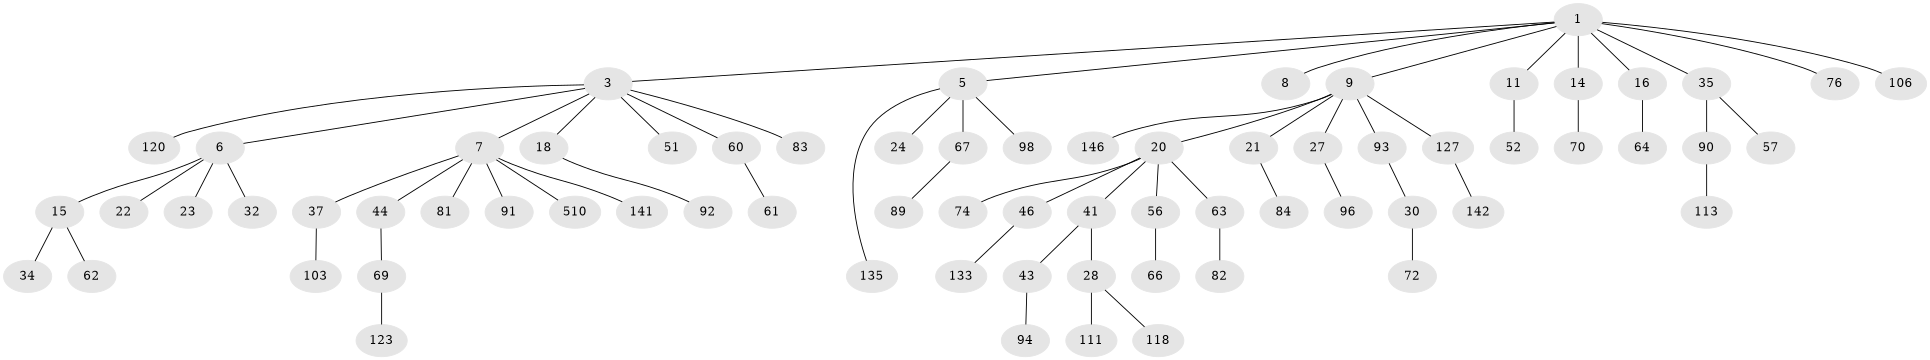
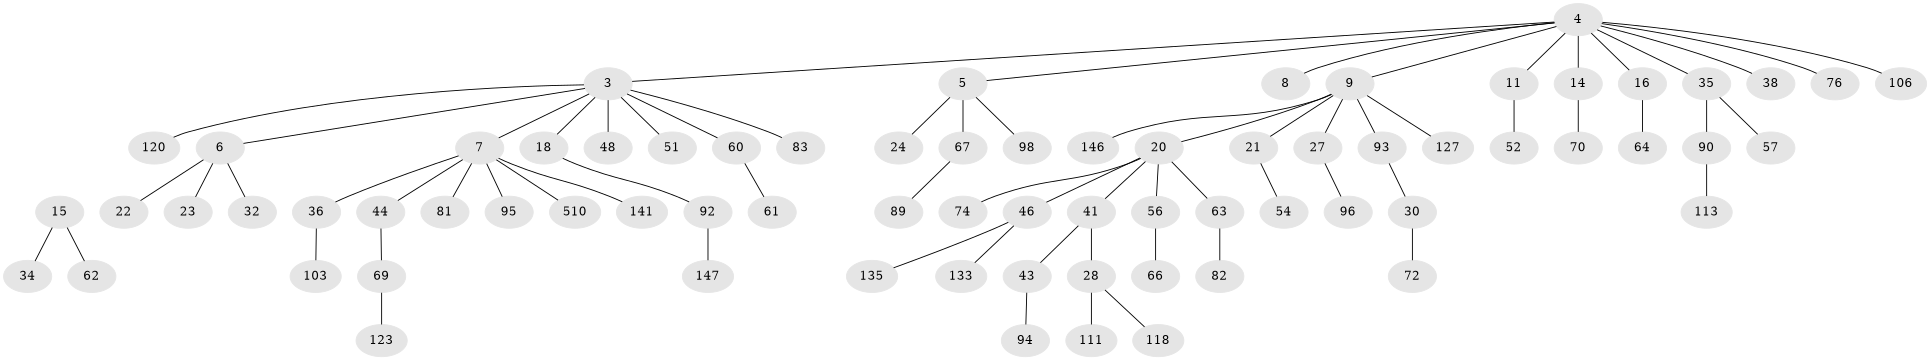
(1578, 20) -> (1578, 20)
none -> (1771, 84)
none -> (608, 148)
(858, 153) -> (951, 246)
(140, 180) -> none
(317, 212) -> (317, 212)
(509, 212) -> (509, 212)
(1284, 212) -> (1284, 212)
(1478, 212) -> none
none -> (708, 276)
